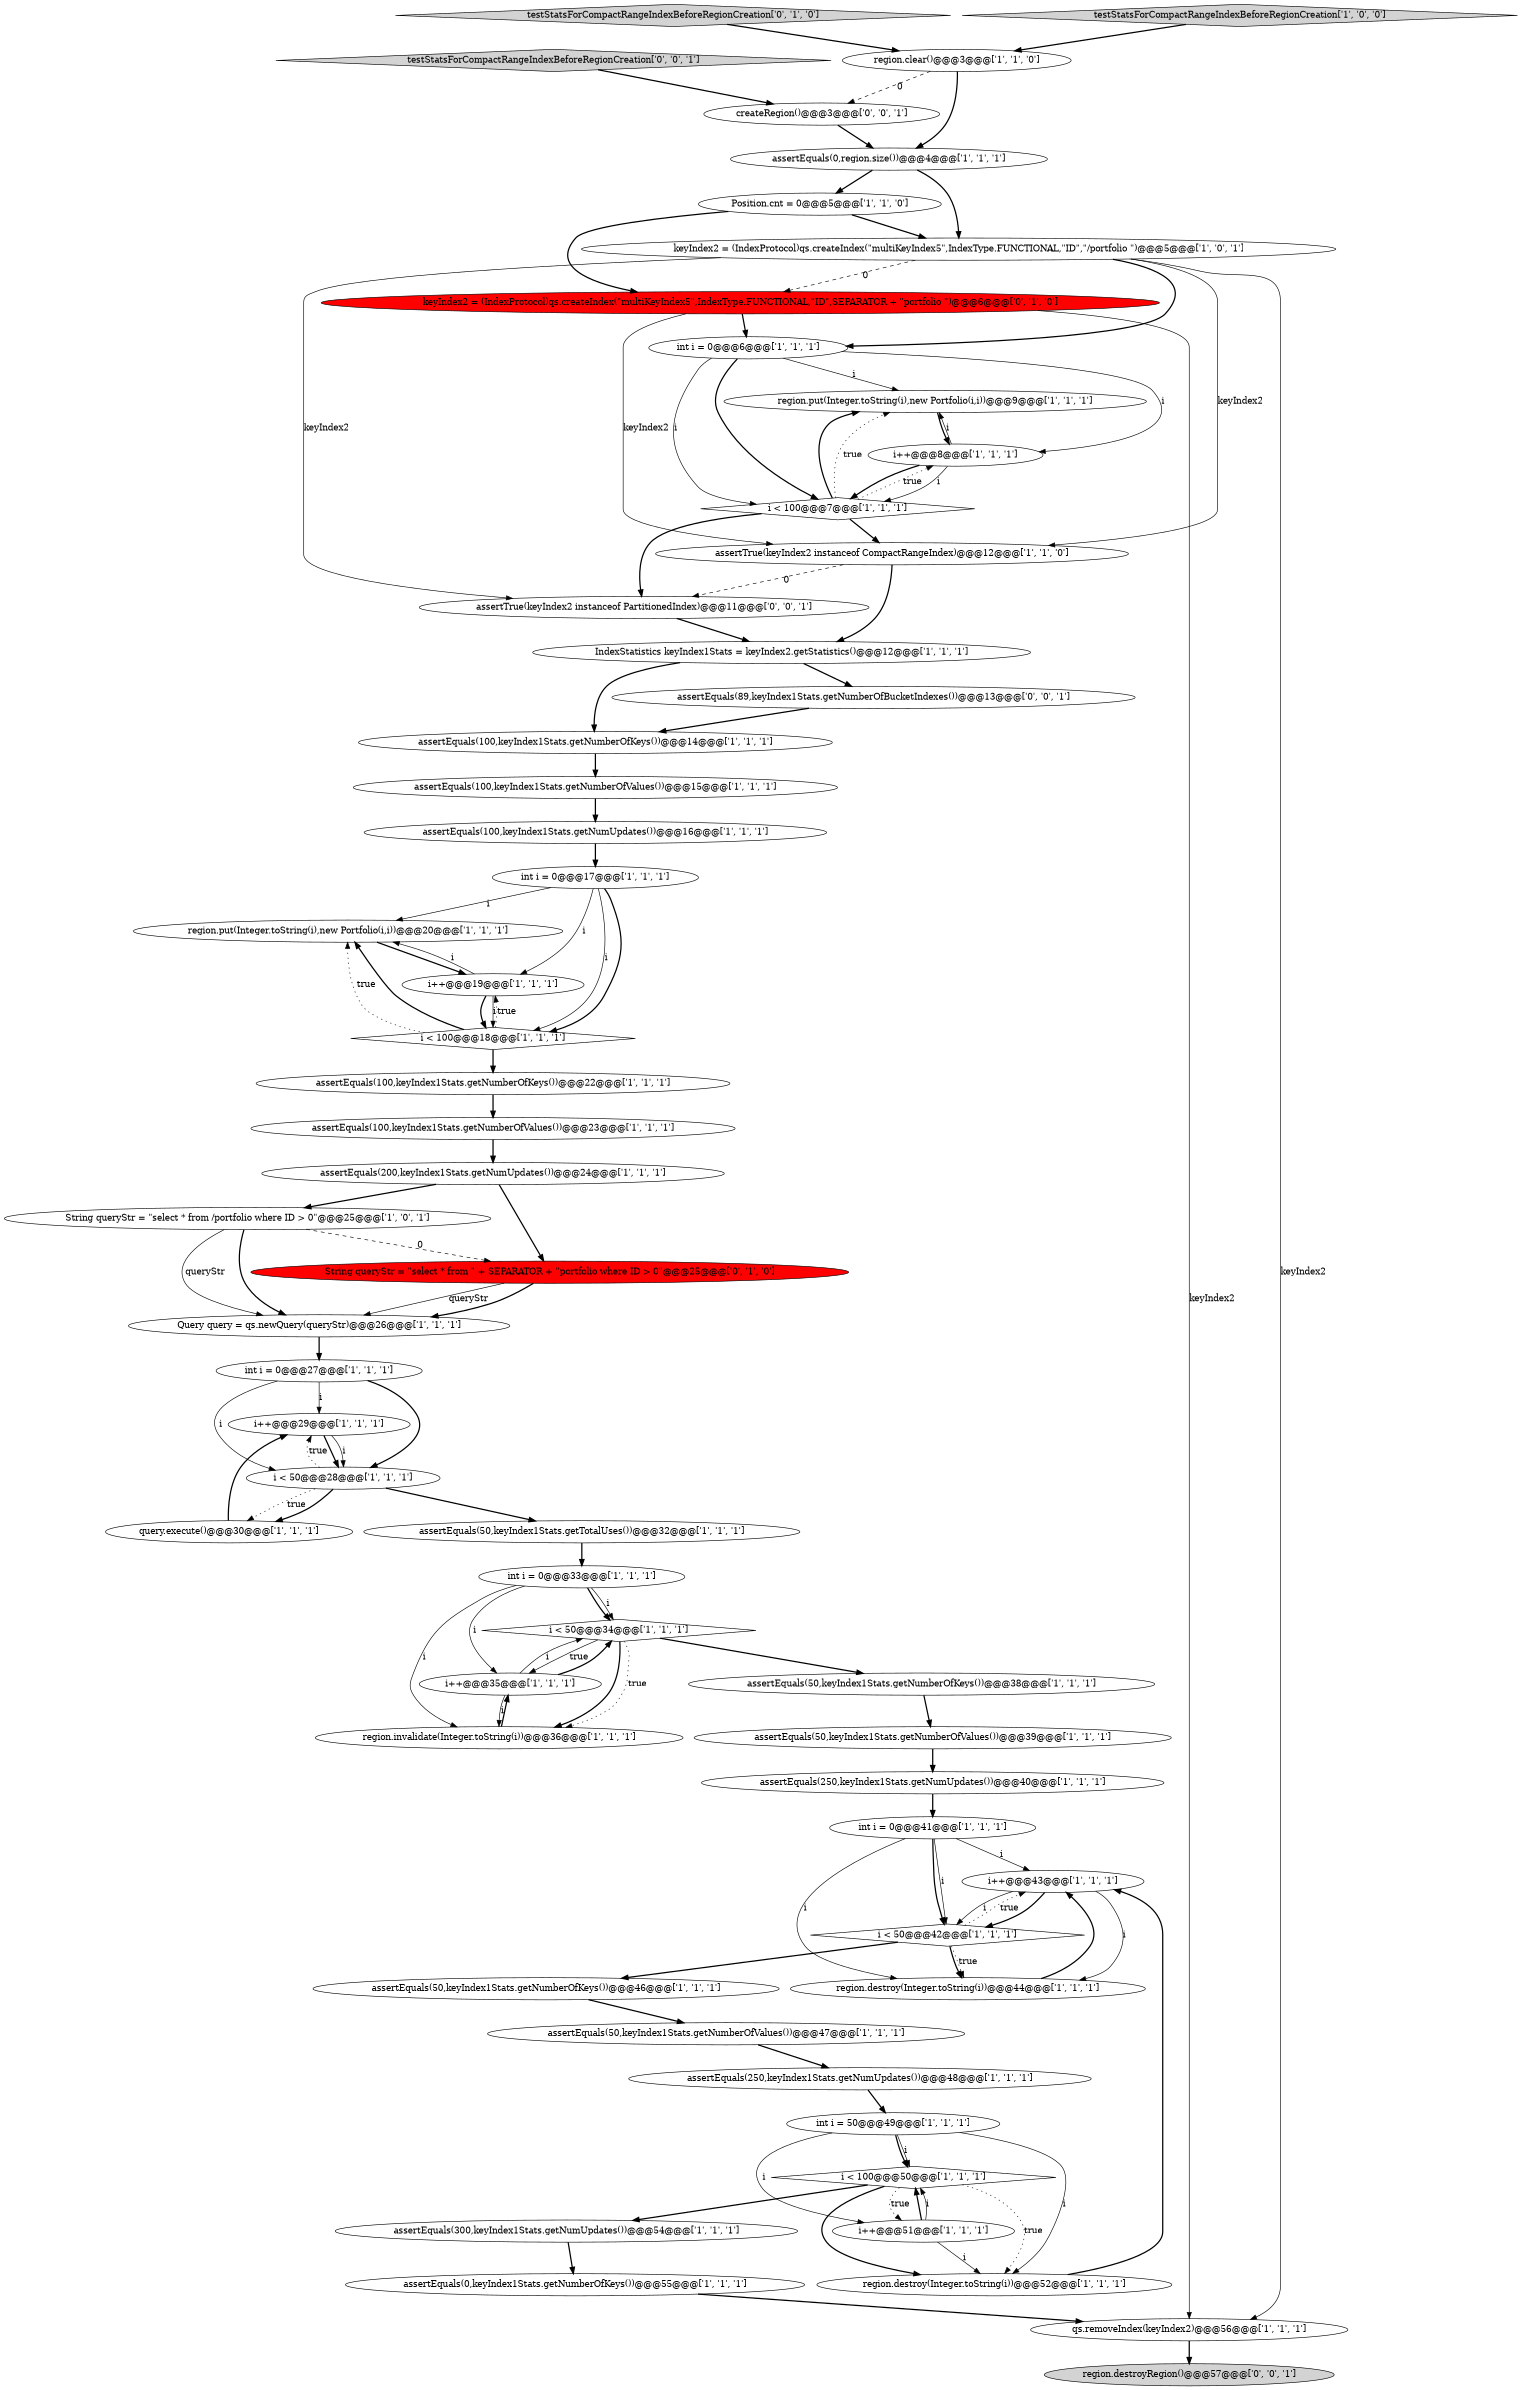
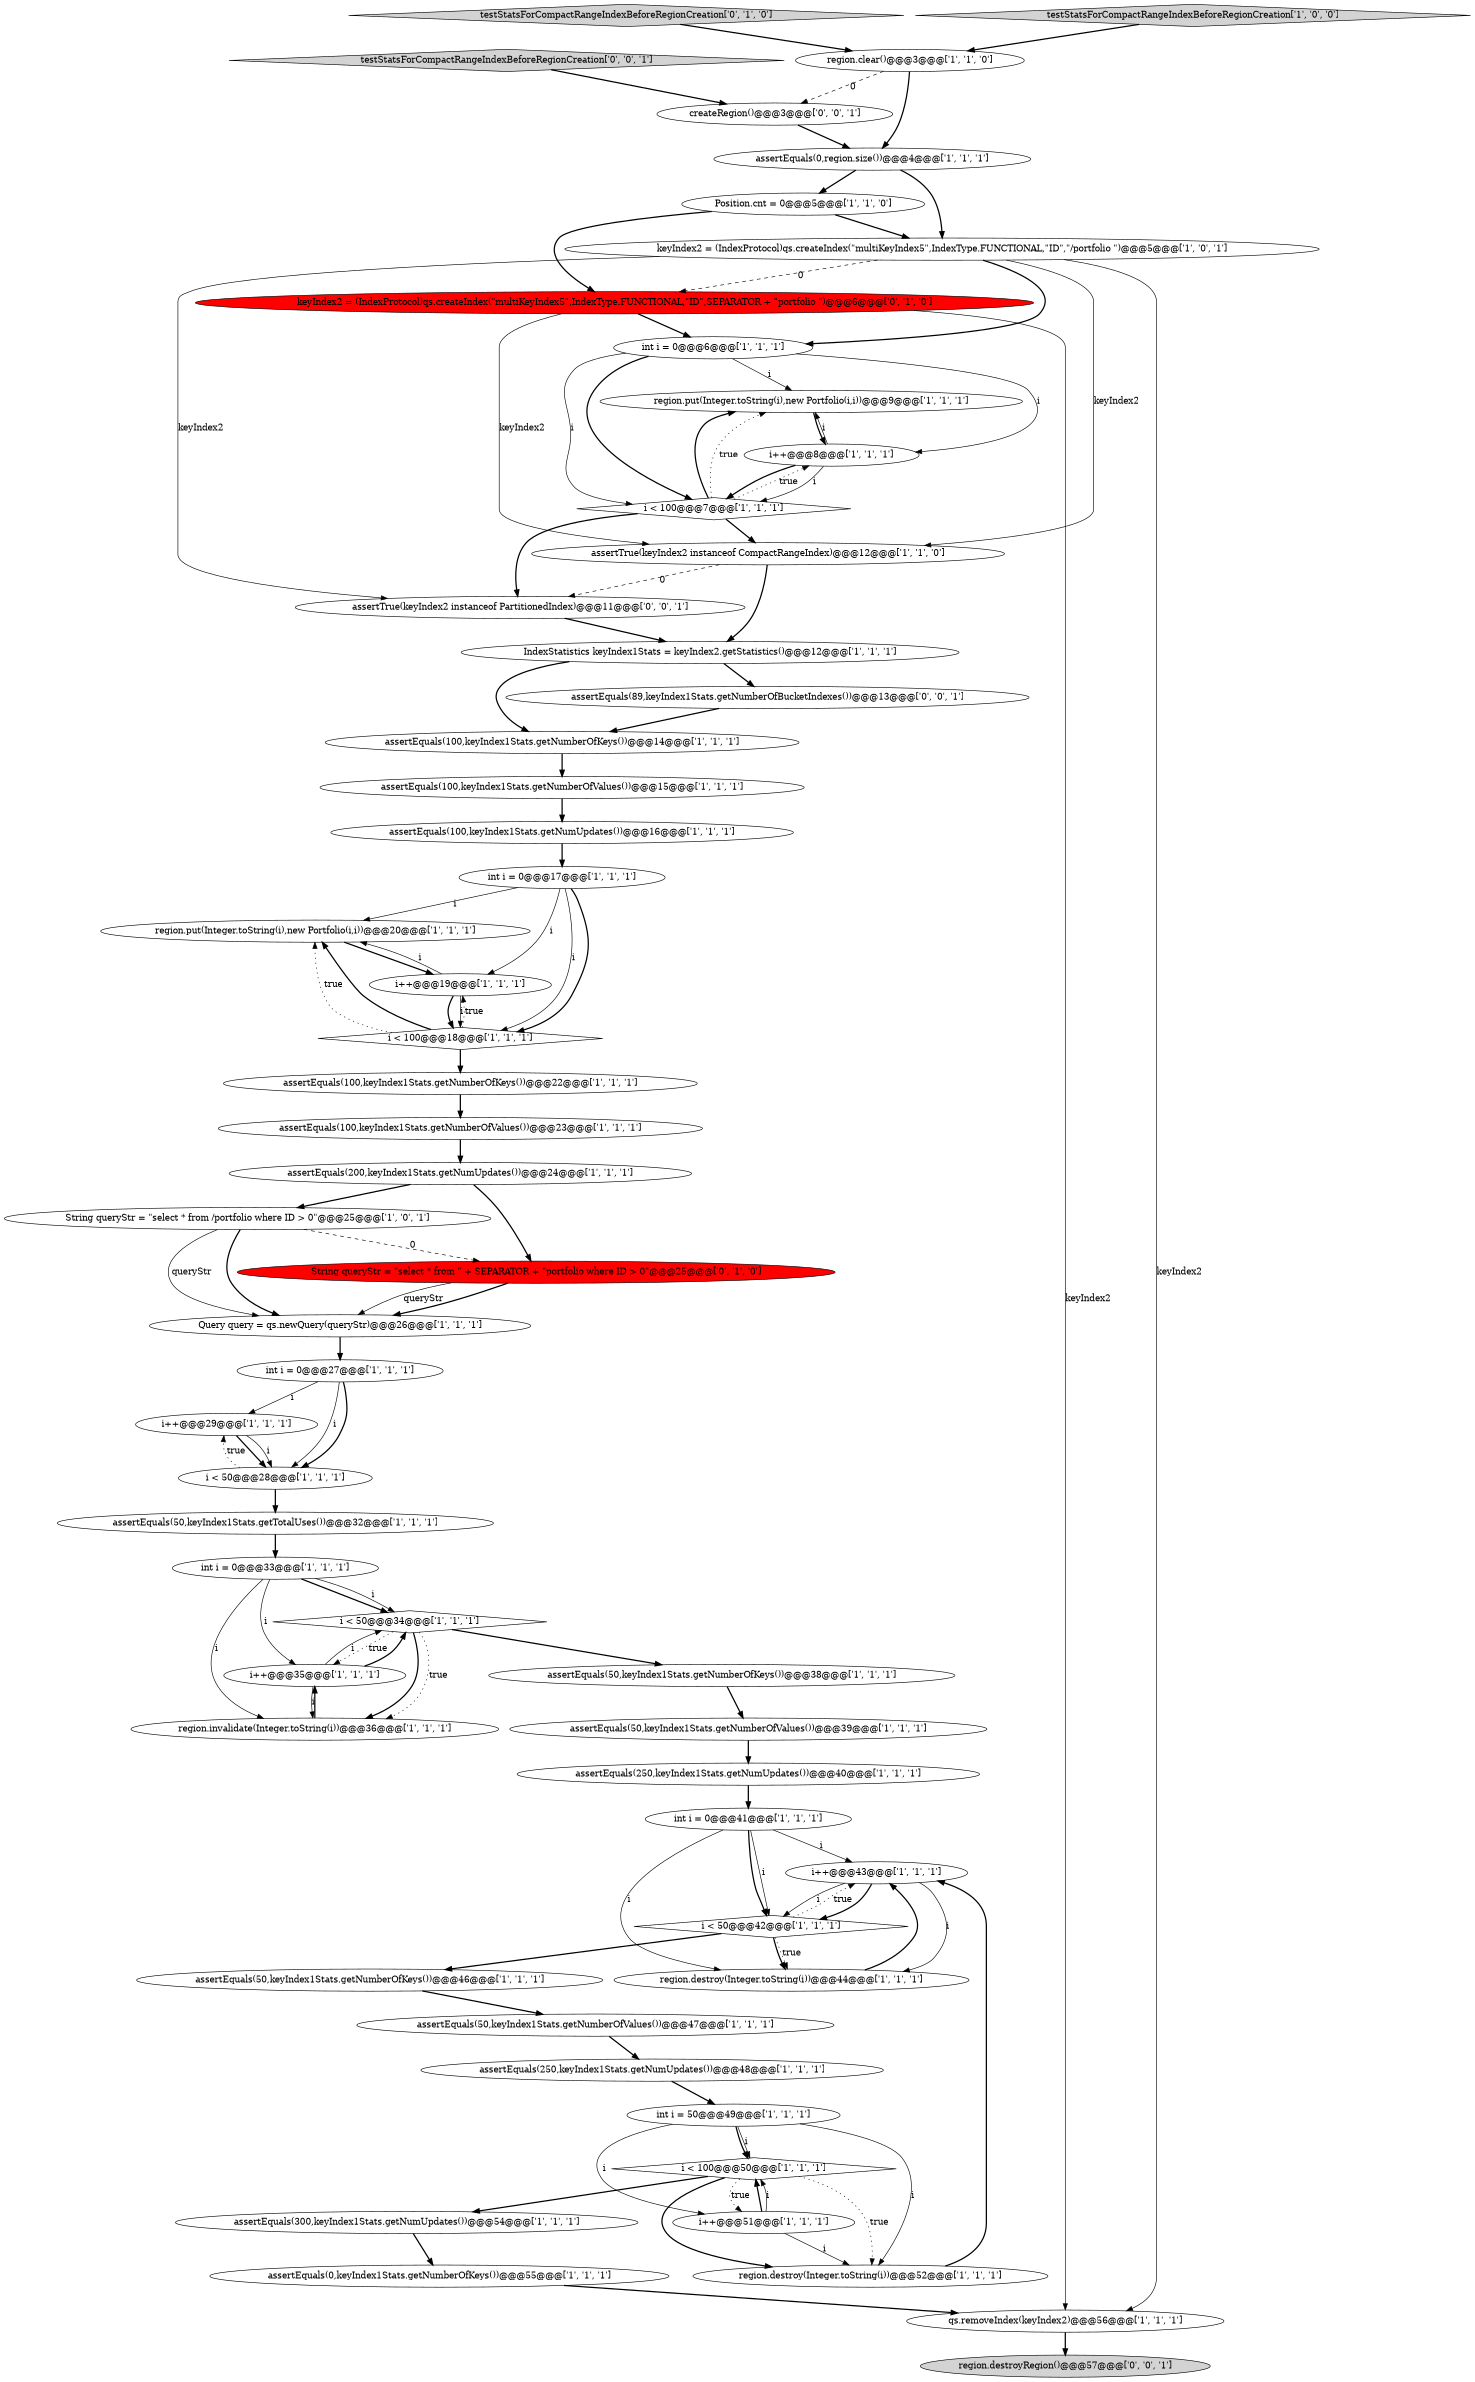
(229, 1532) -> none
(566, 1654) -> (366, 1647)
